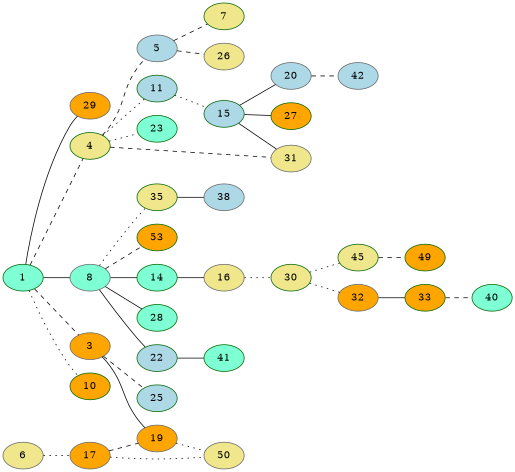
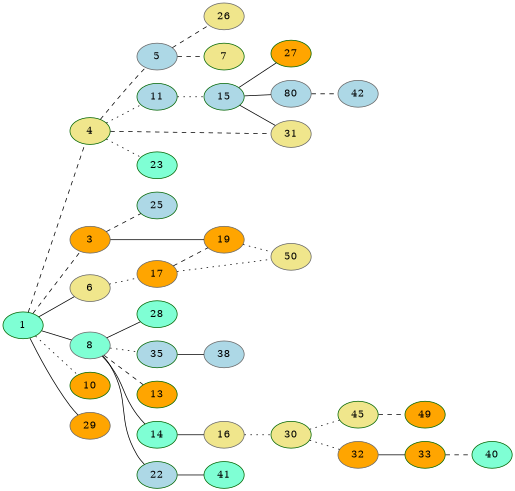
(291, 76) -> (291, 94)
(157, 197) -> (157, 354)
(157, 237) -> (157, 395)
none -> (56, 307)
